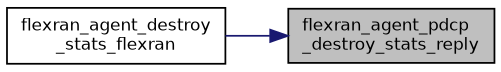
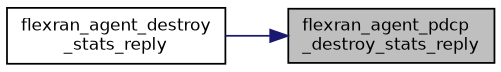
(116, 36) -> (116, 36)
